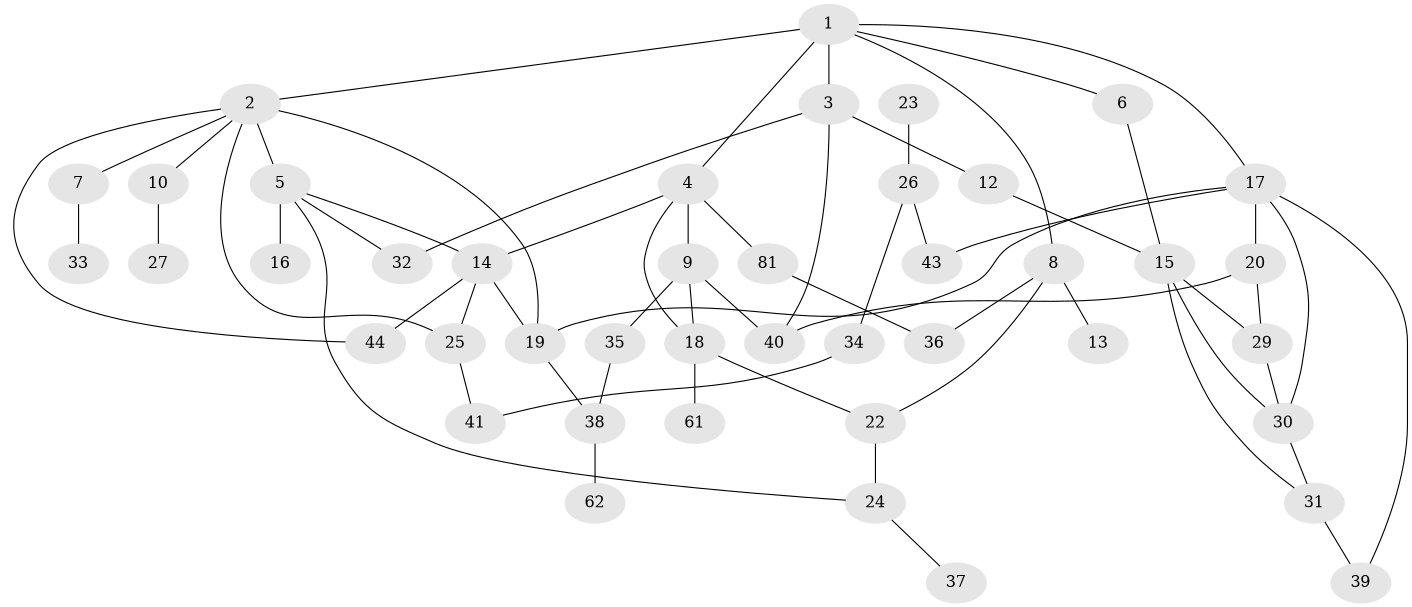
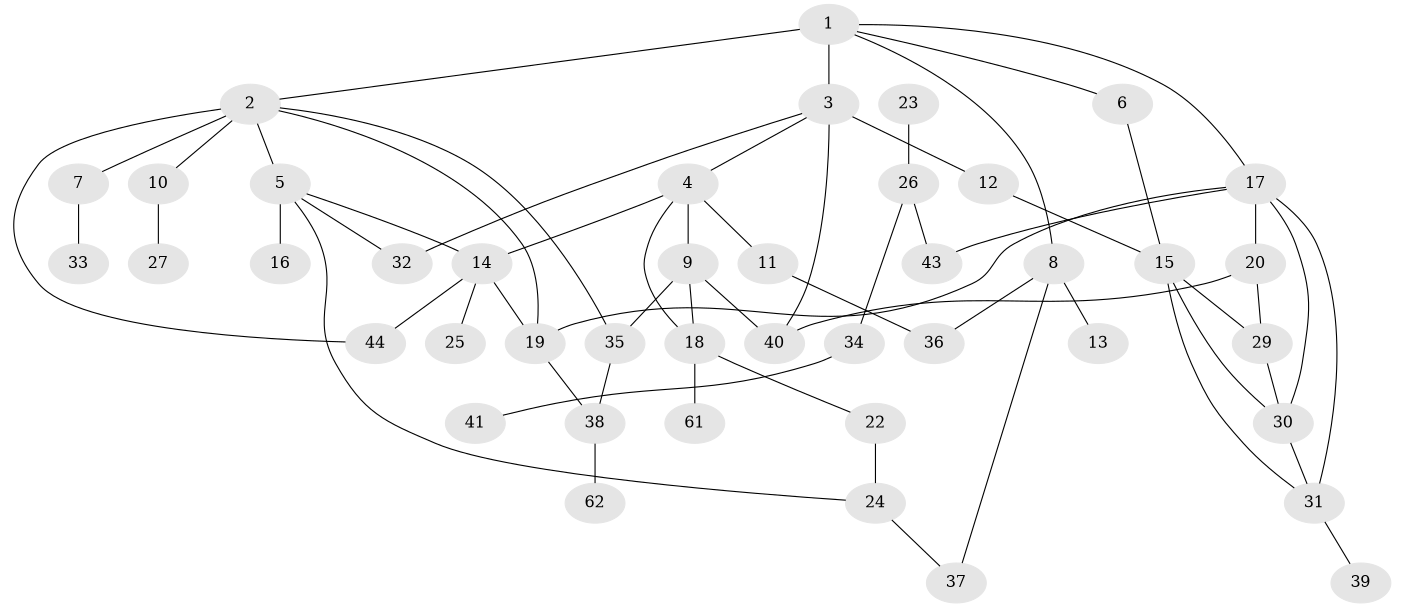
(758, 104) -> (759, 144)
(768, 264) -> (768, 264)
(254, 297) -> (476, 167)
(1407, 354) -> (1336, 333)
(981, 358) -> (1005, 423)
(465, 384) -> none
